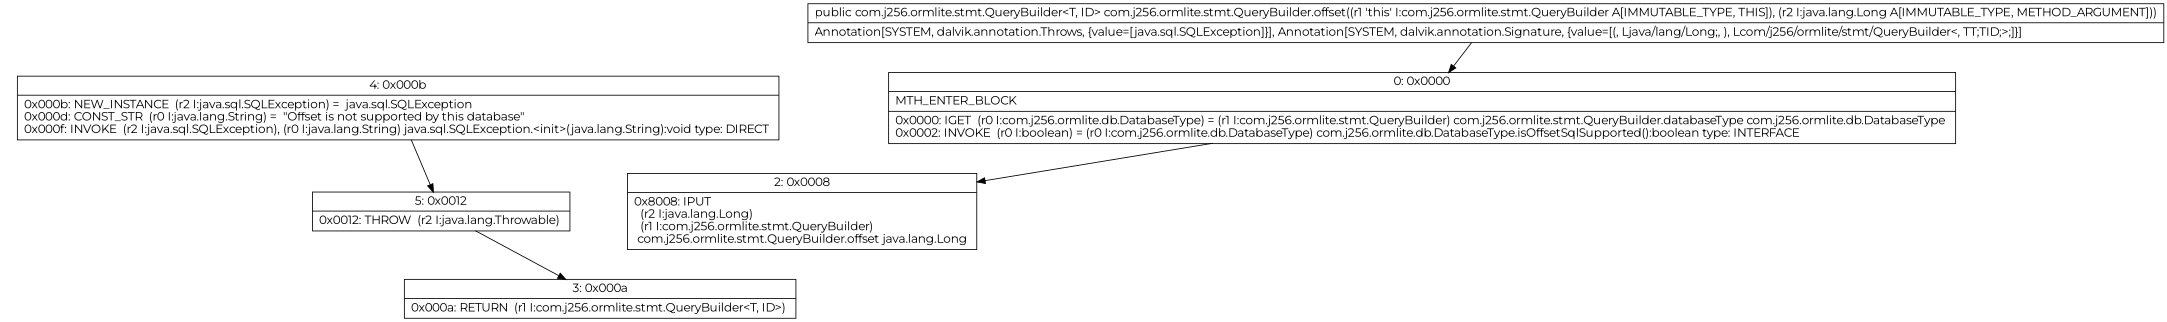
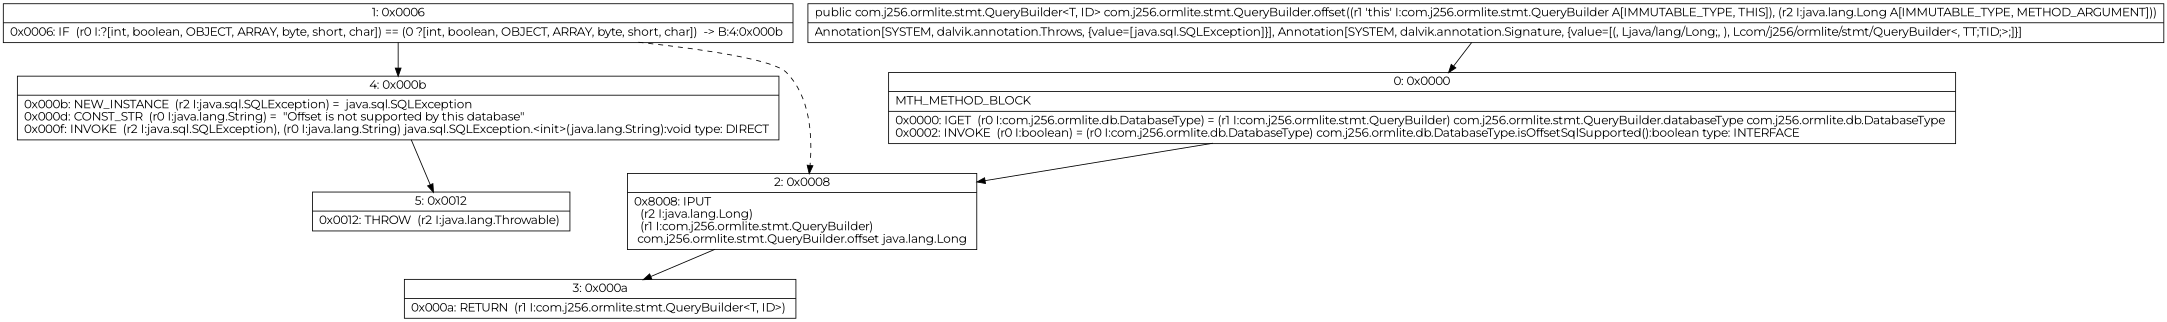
none -> (398, 23)
(956, 101) -> (963, 101)
(517, 253) -> (683, 263)
